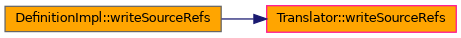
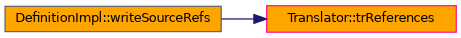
(361, 19) -> (361, 19)
